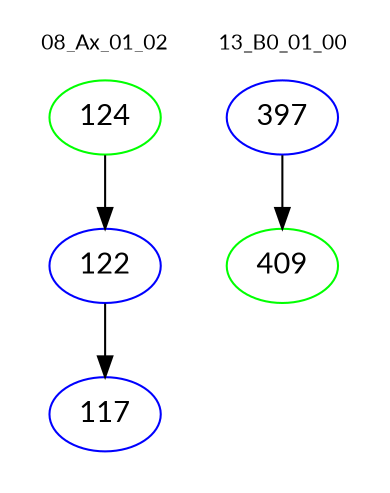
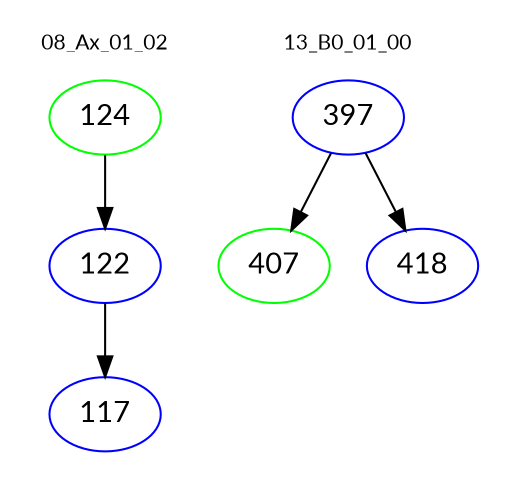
(282, 266) -> (274, 266)
none -> (423, 266)
